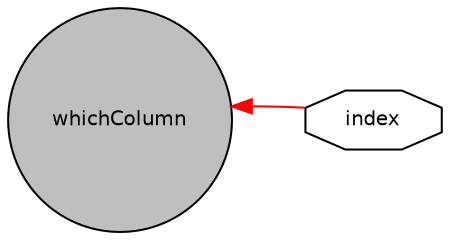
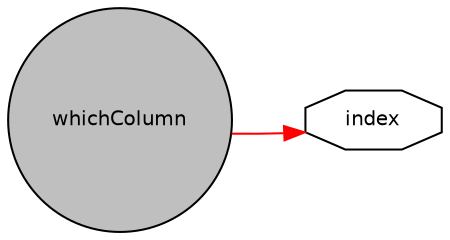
(278, 107) -> (258, 134)
